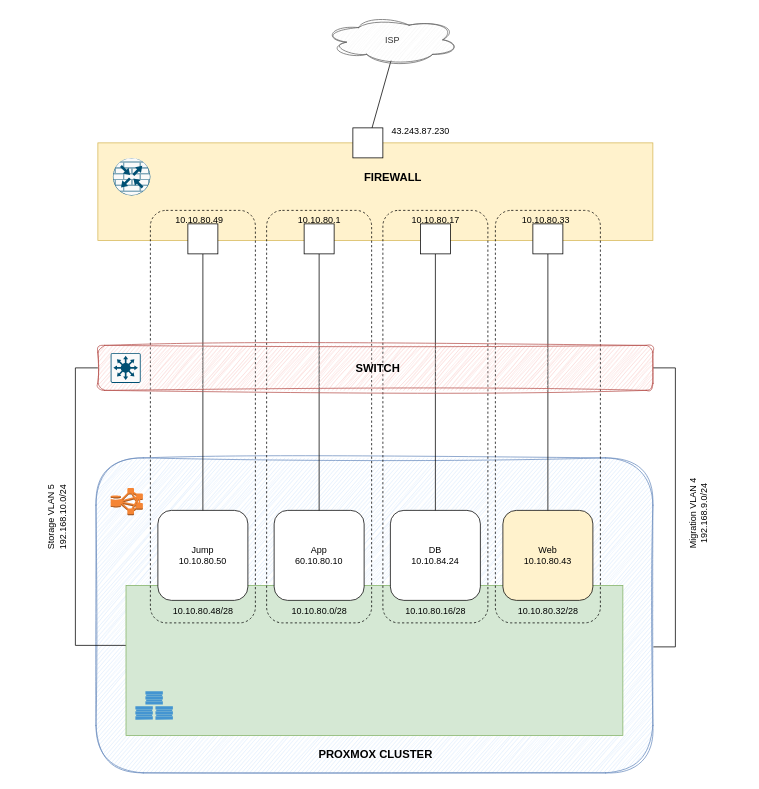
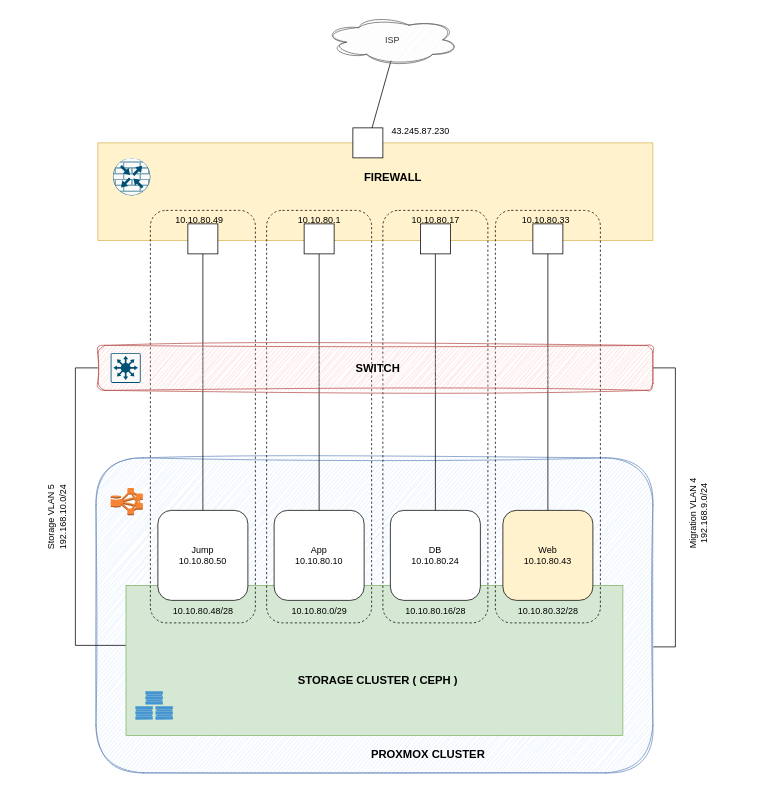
(421, 132) -> (421, 132)
(319, 555) -> (319, 555)
(435, 555) -> (435, 555)
(320, 612) -> (320, 612)
none -> (377, 680)
(375, 754) -> (428, 754)
